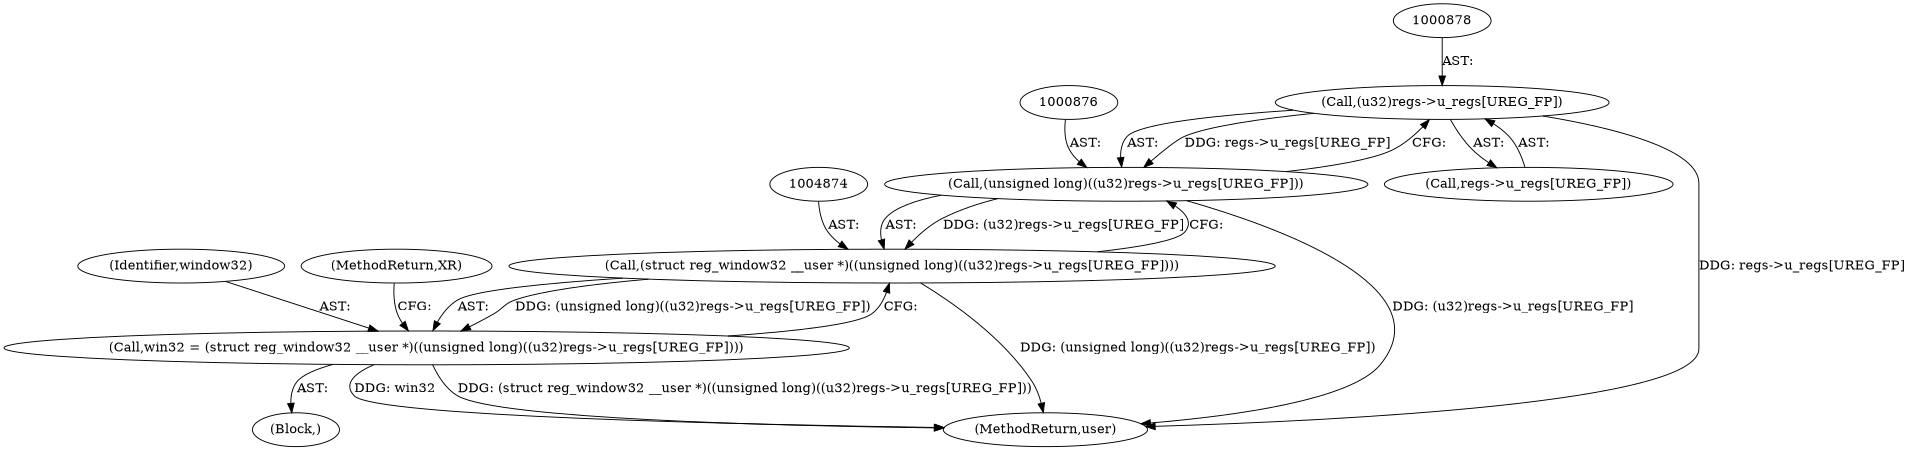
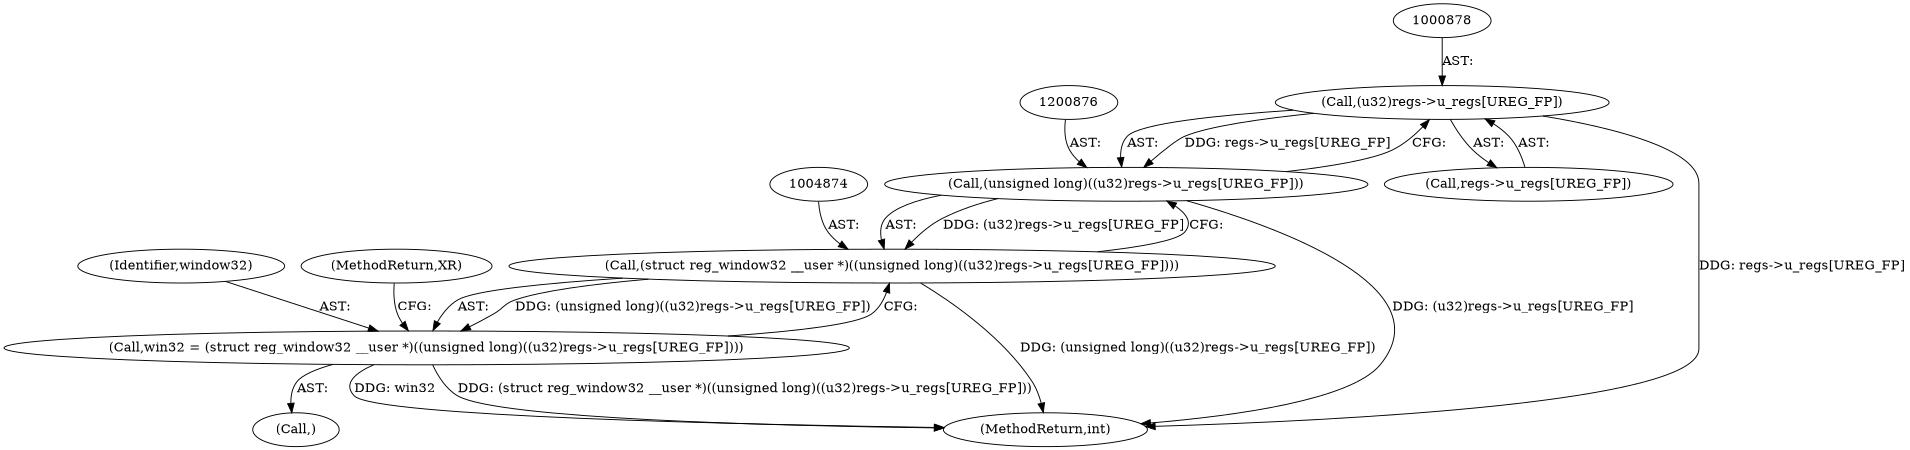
(1069, 102) -> (1069, 102)
(296, 430) -> (296, 430)
(1045, 430) -> (1045, 430)
